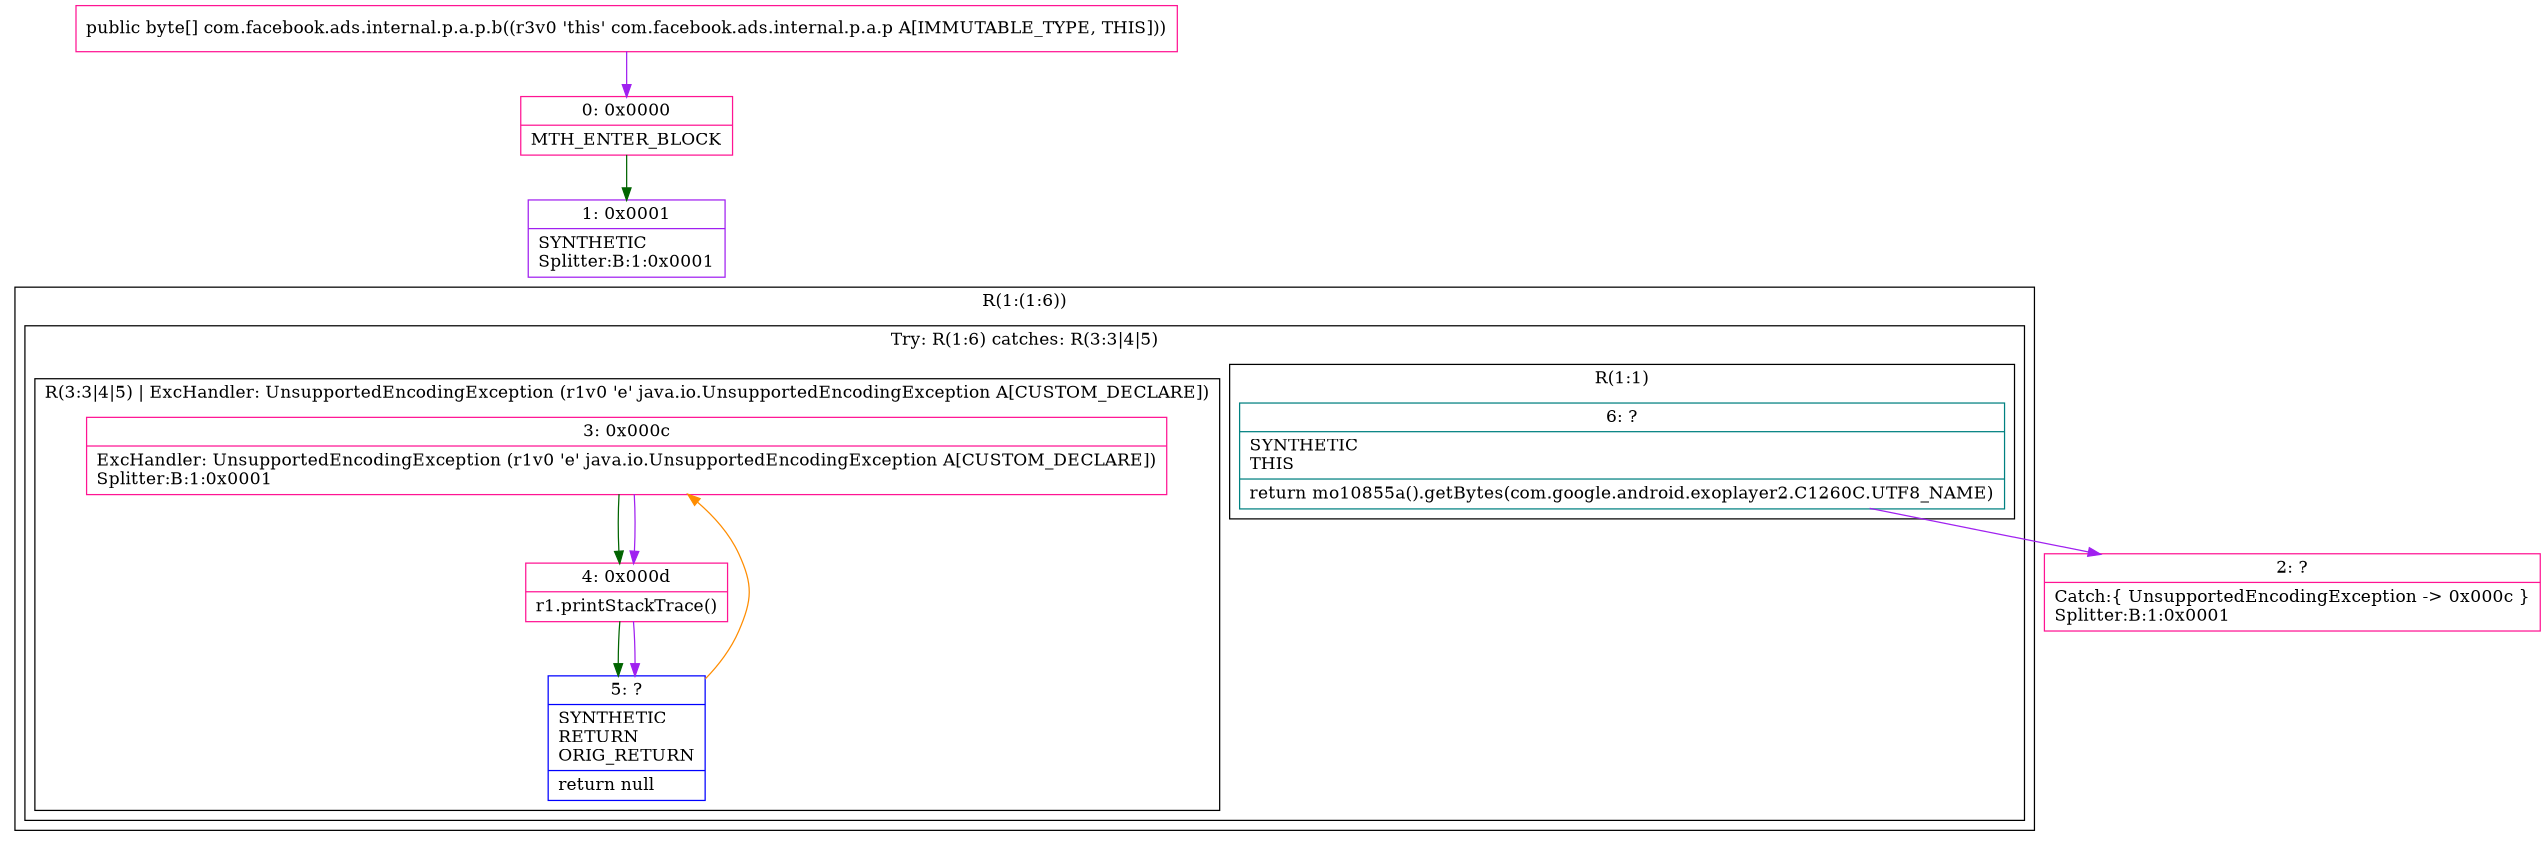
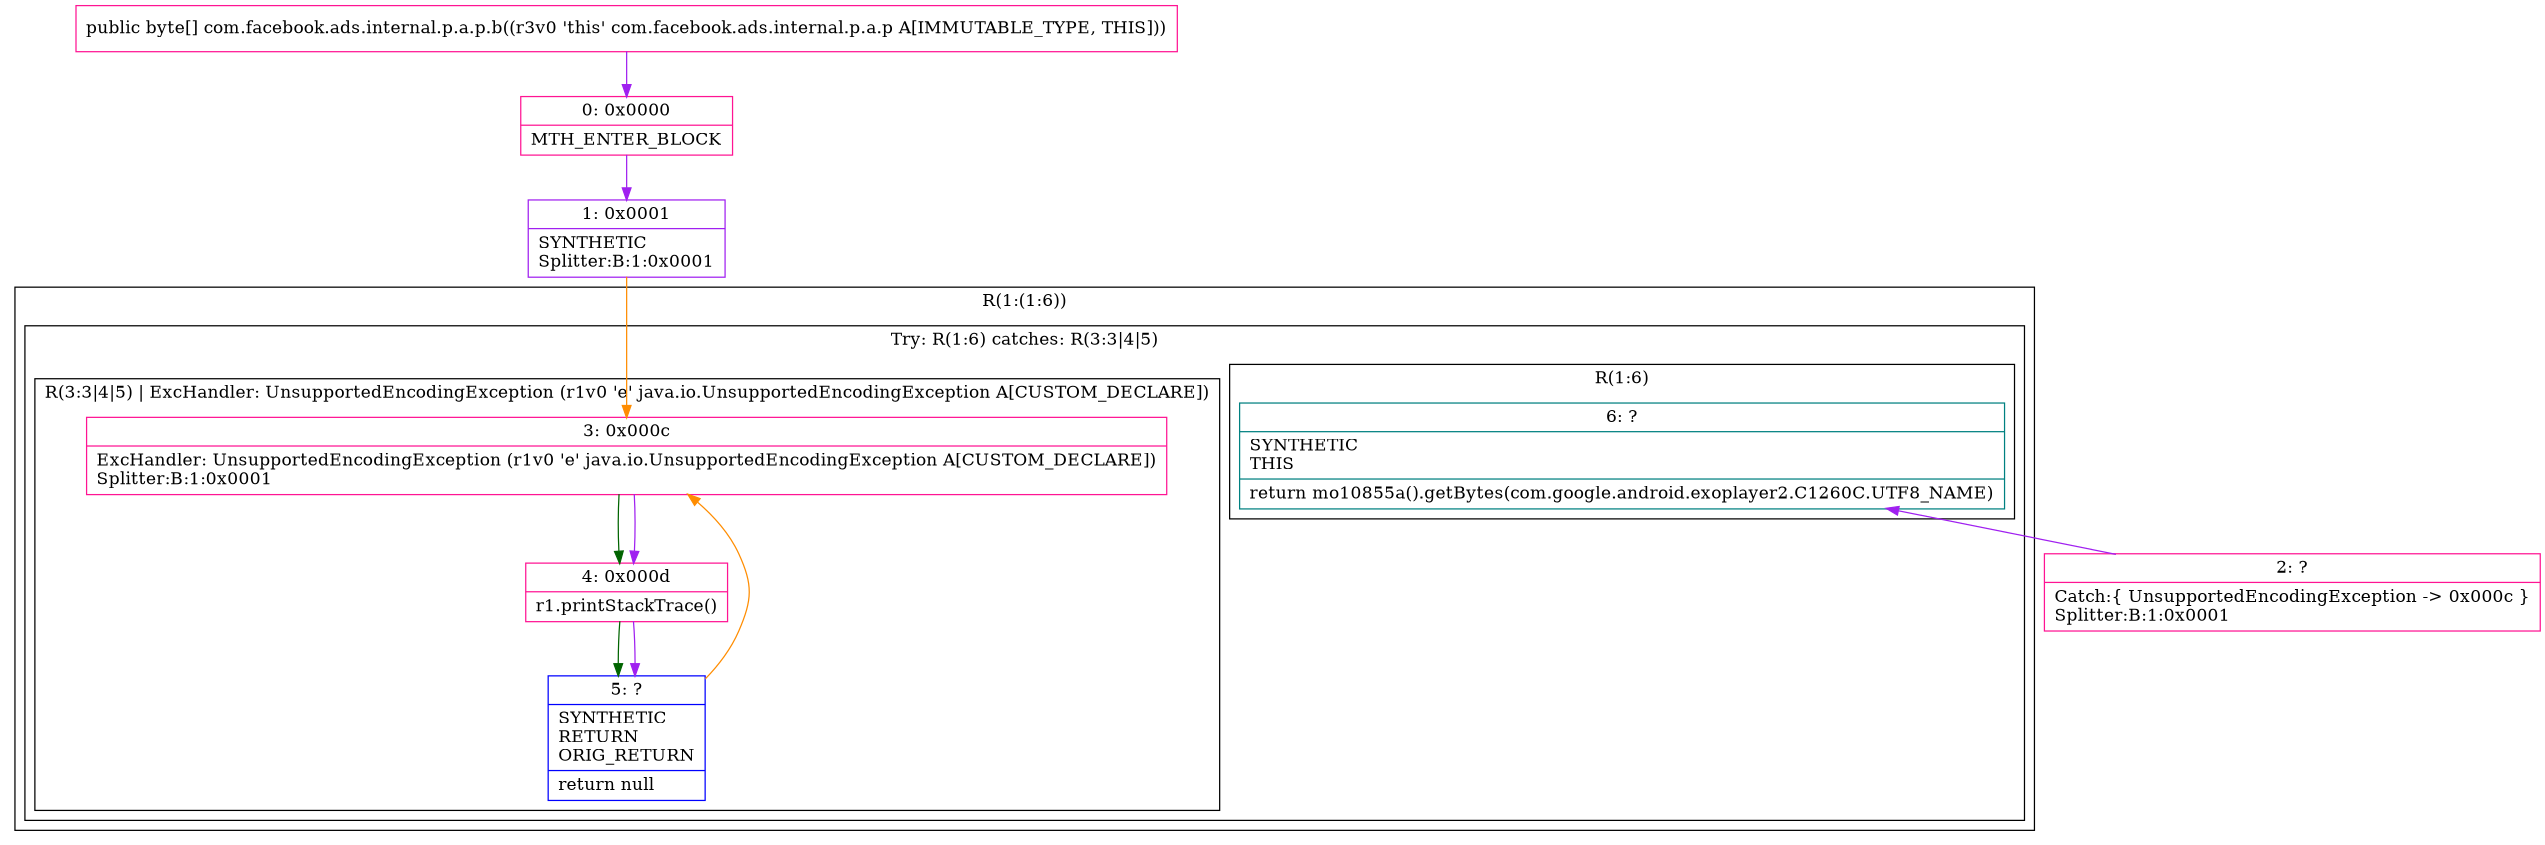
(627, 171) -> (627, 171)
none -> (627, 341)
(1622, 379) -> (1622, 379)
(1979, 530) -> (2007, 532)
